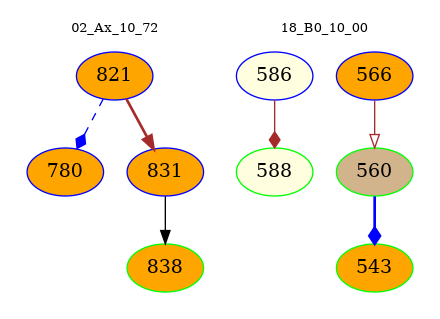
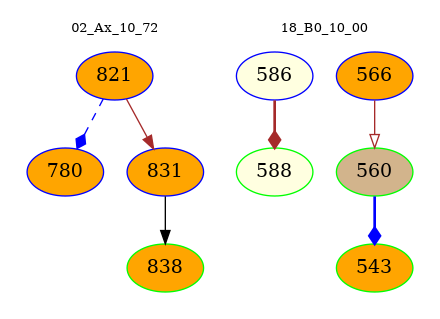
(275, 116) -> (275, 116)
(137, 118) -> (137, 118)
